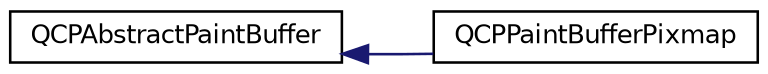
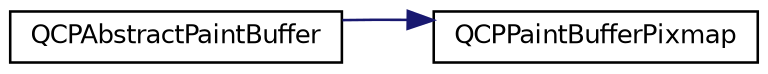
(401, 54) -> (375, 20)
